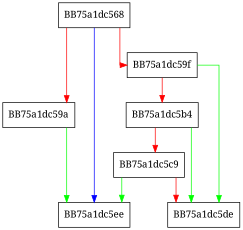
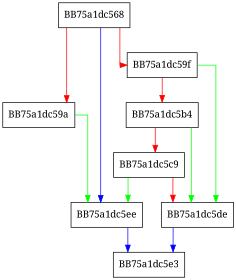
none -> (149, 265)
